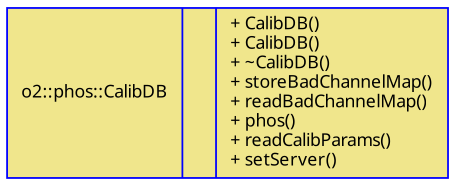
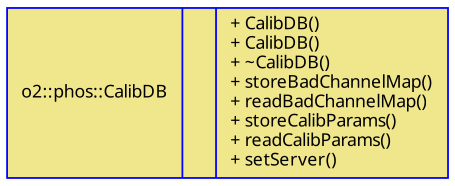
(263, 121) -> (313, 121)
